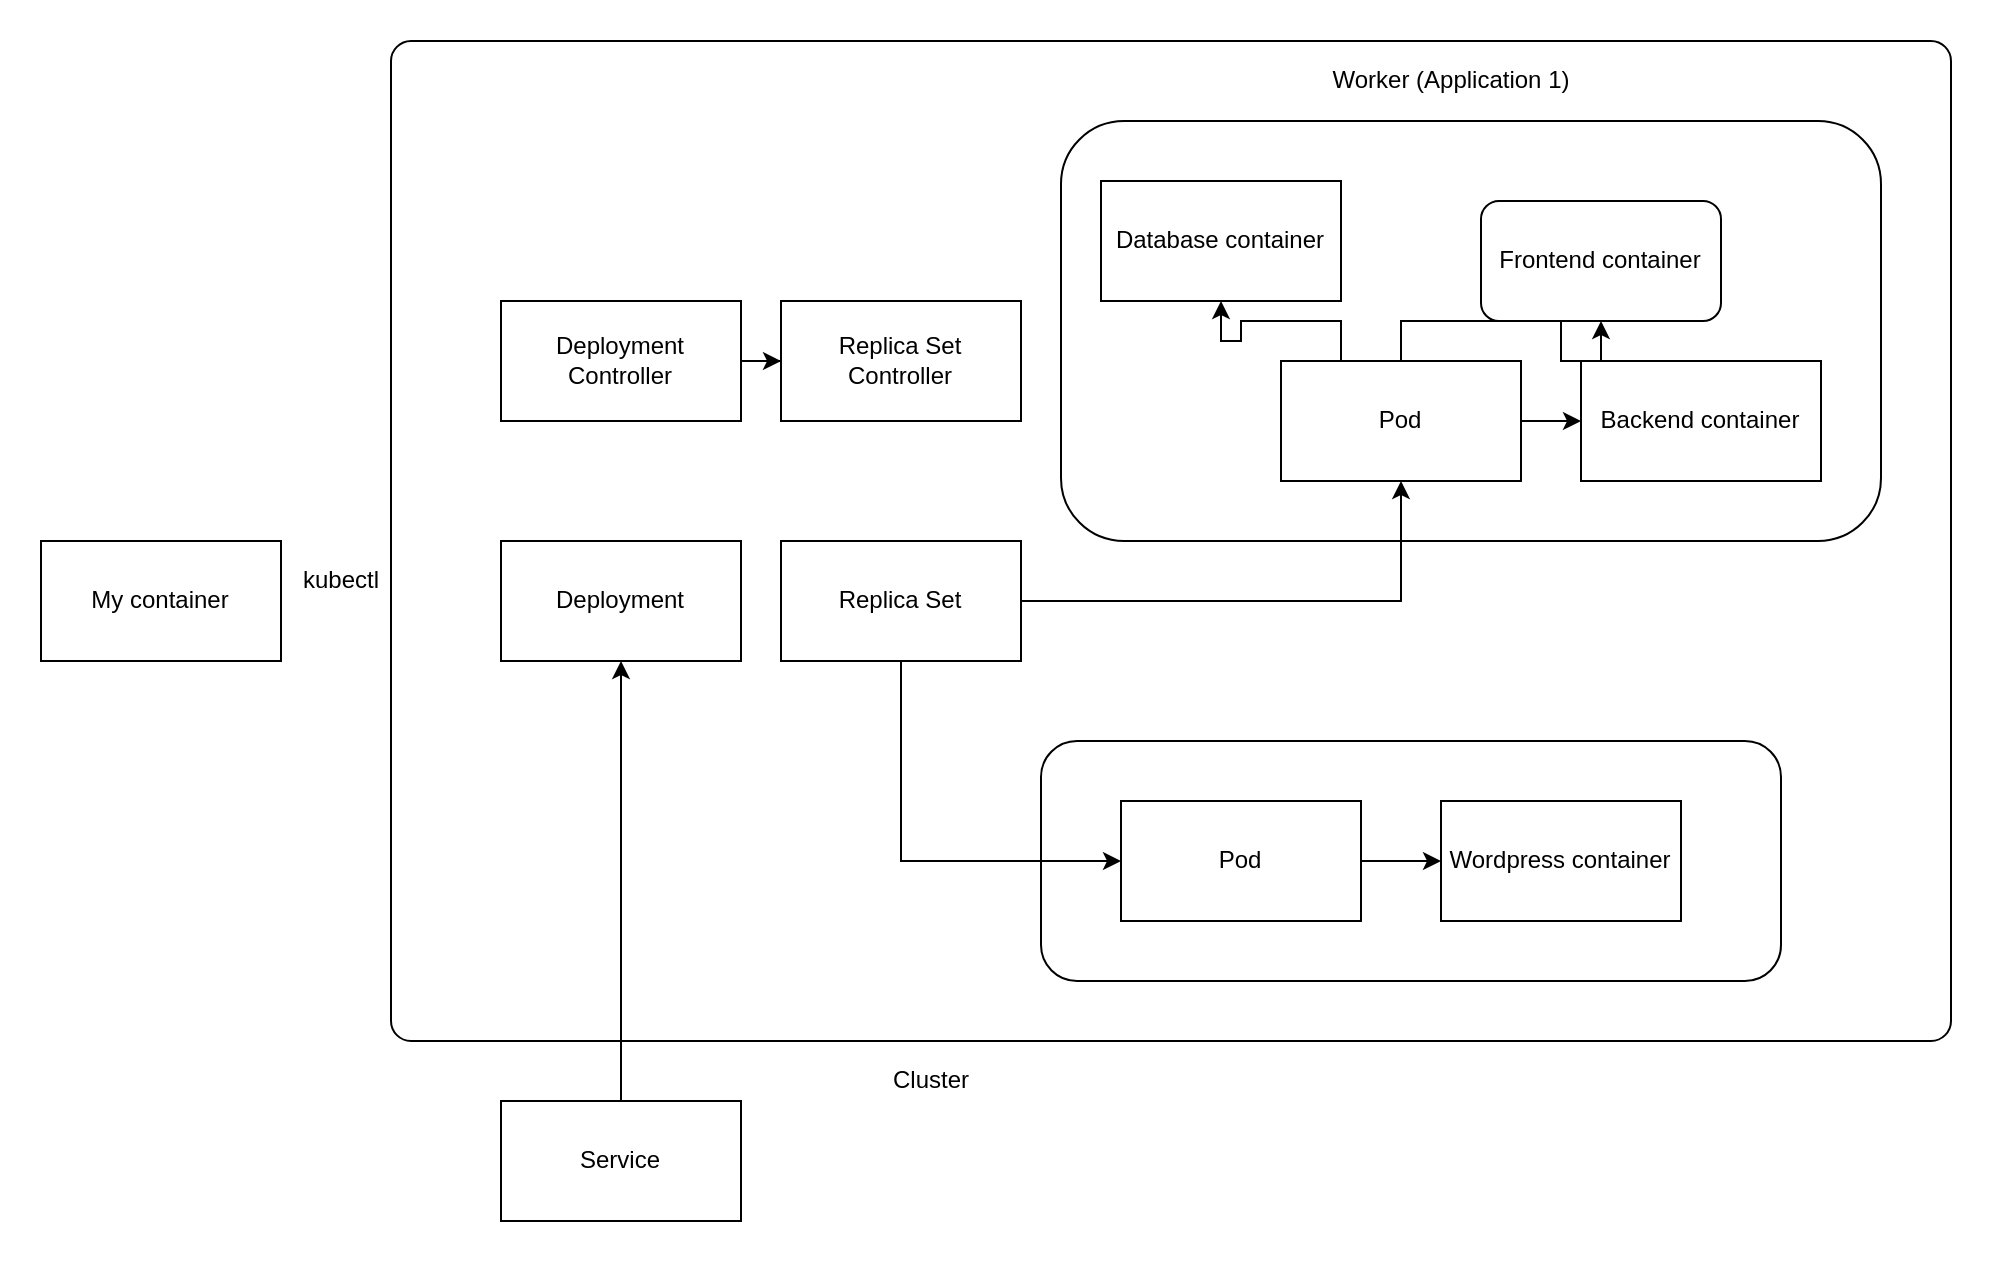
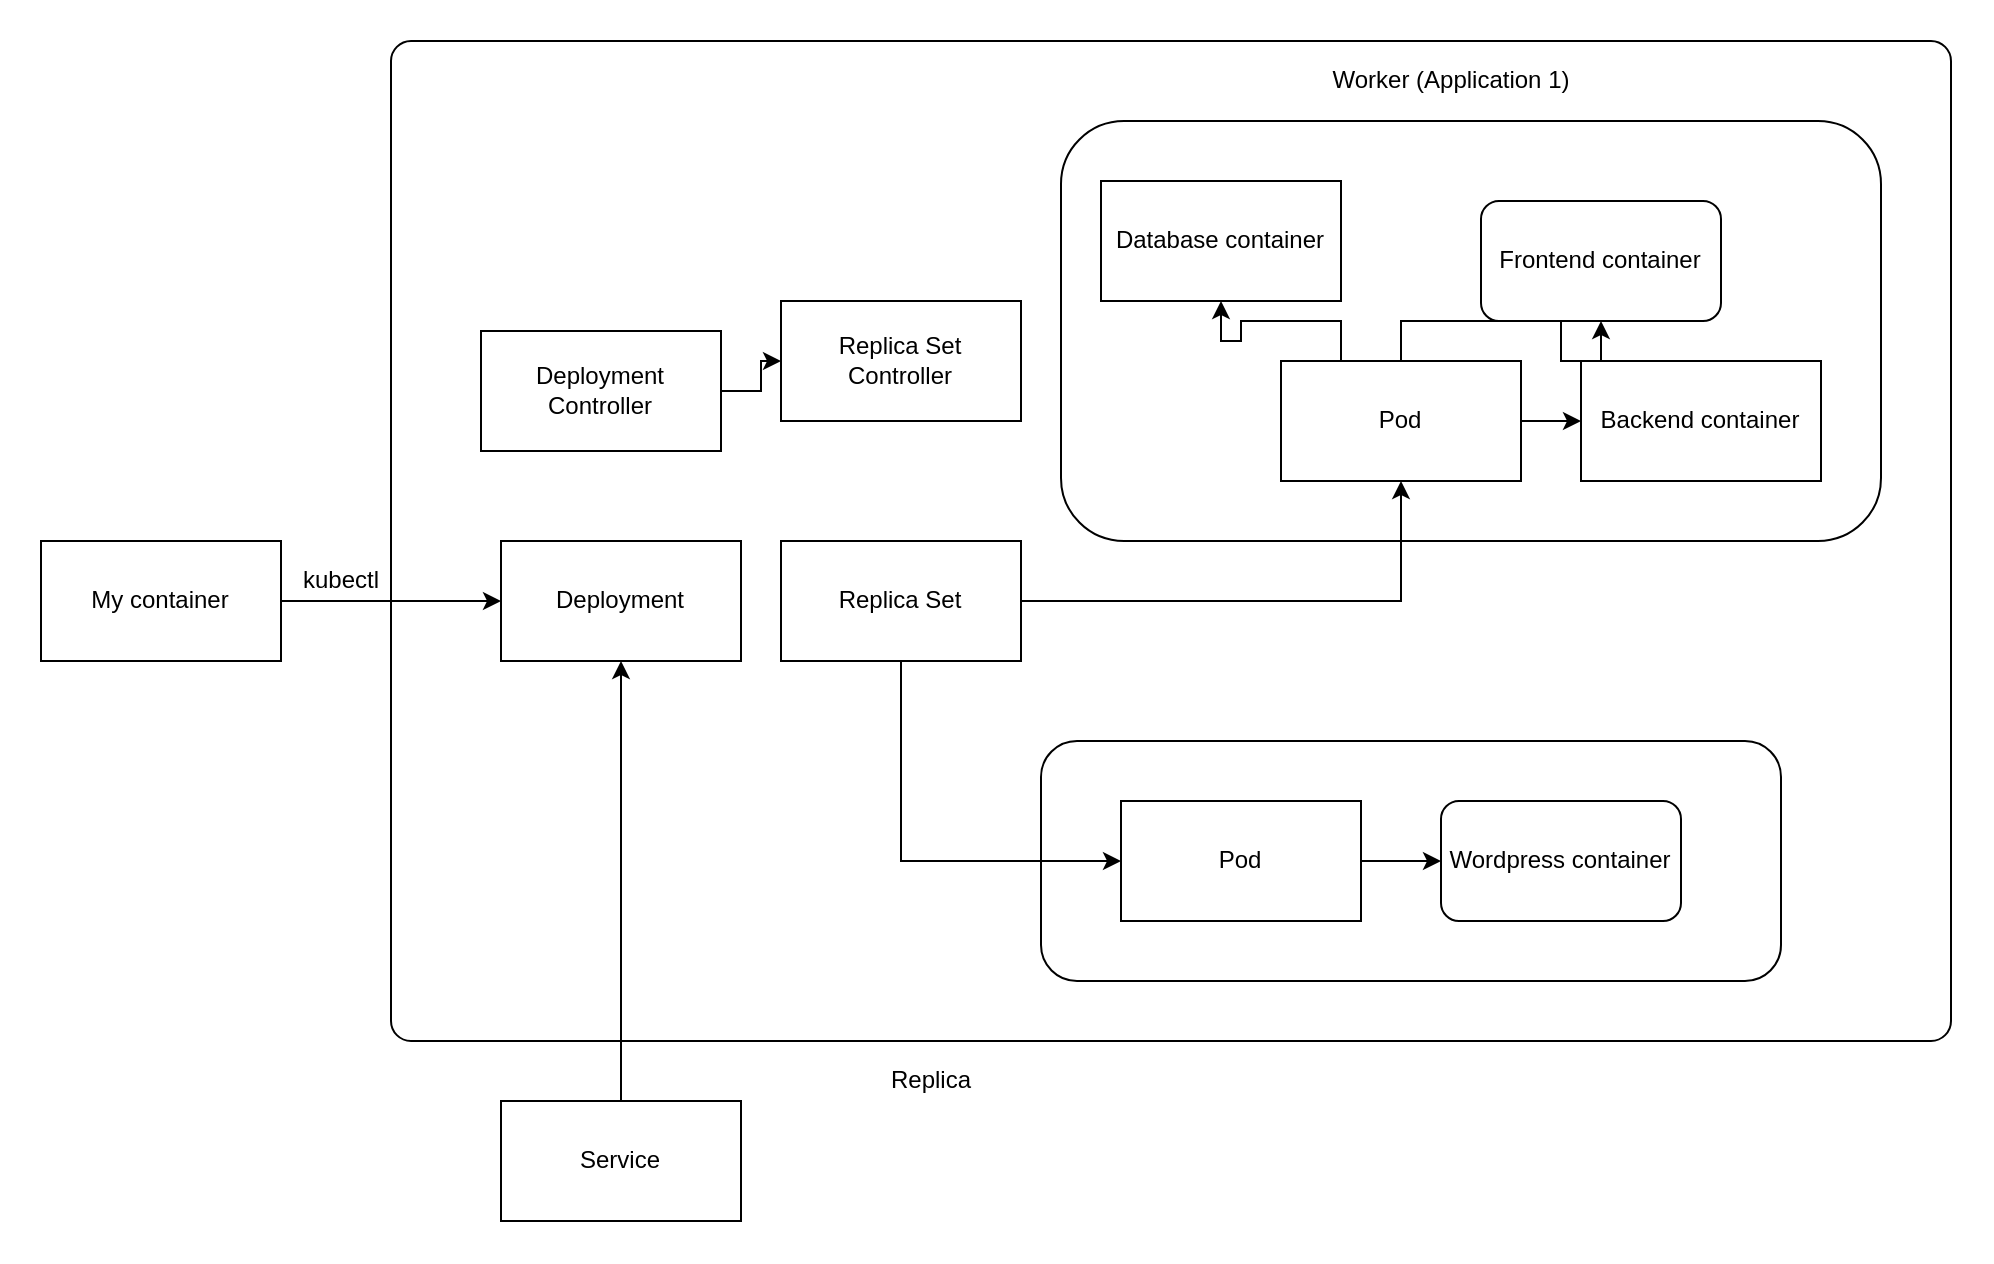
(621, 361) -> (601, 391)
none -> (384, 601)
(1561, 861) -> (1561, 861)
(932, 1081) -> (932, 1081)
